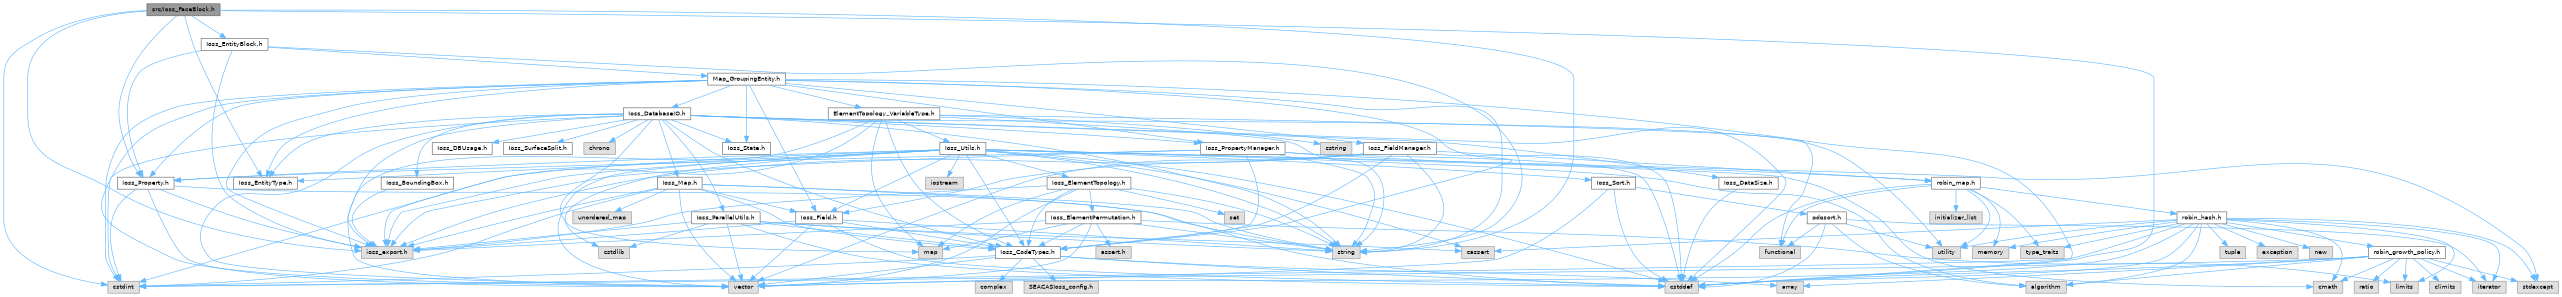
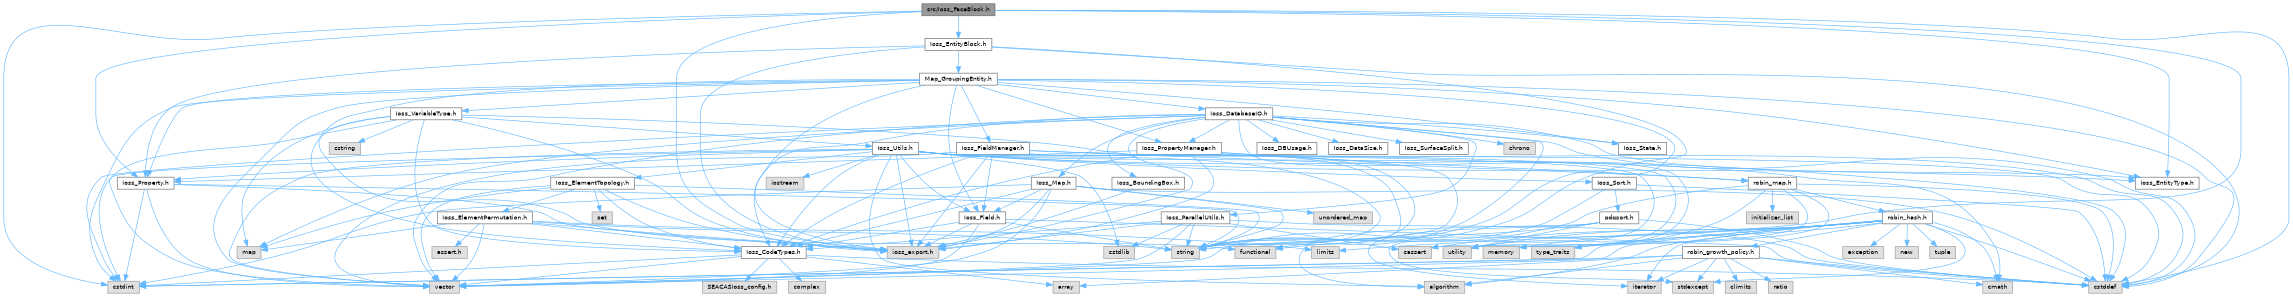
(884, 114) -> (426, 114)
(1700, 225) -> (1709, 75)
(2406, 267) -> none
